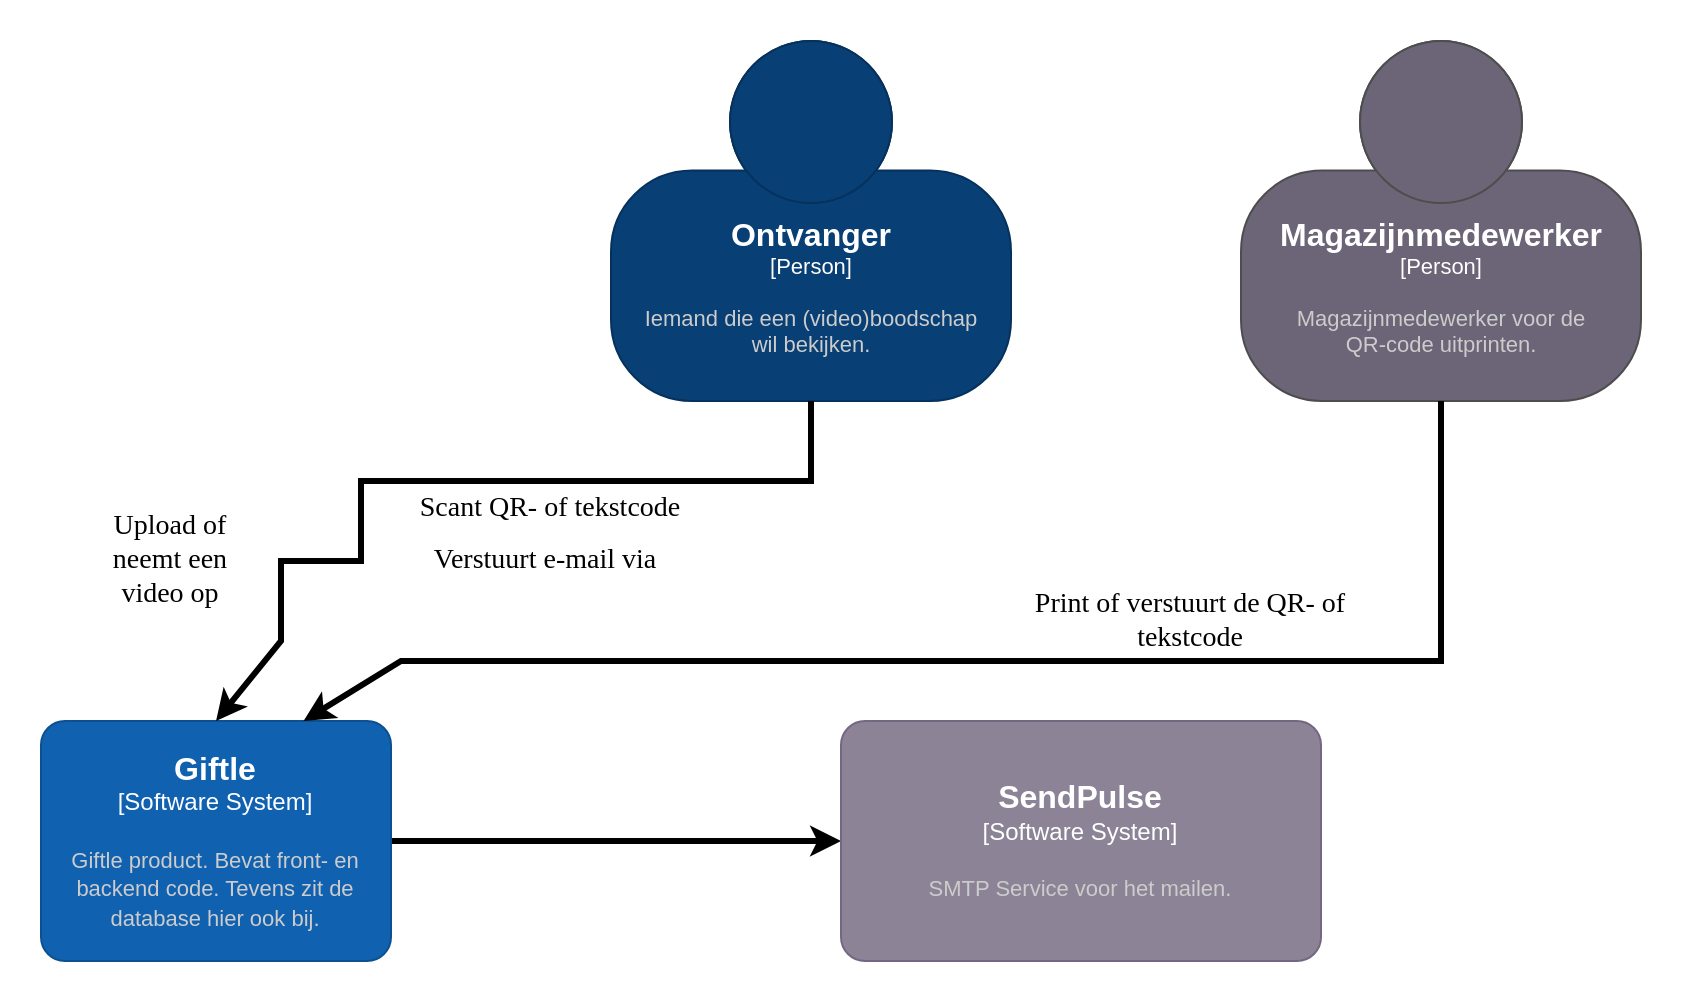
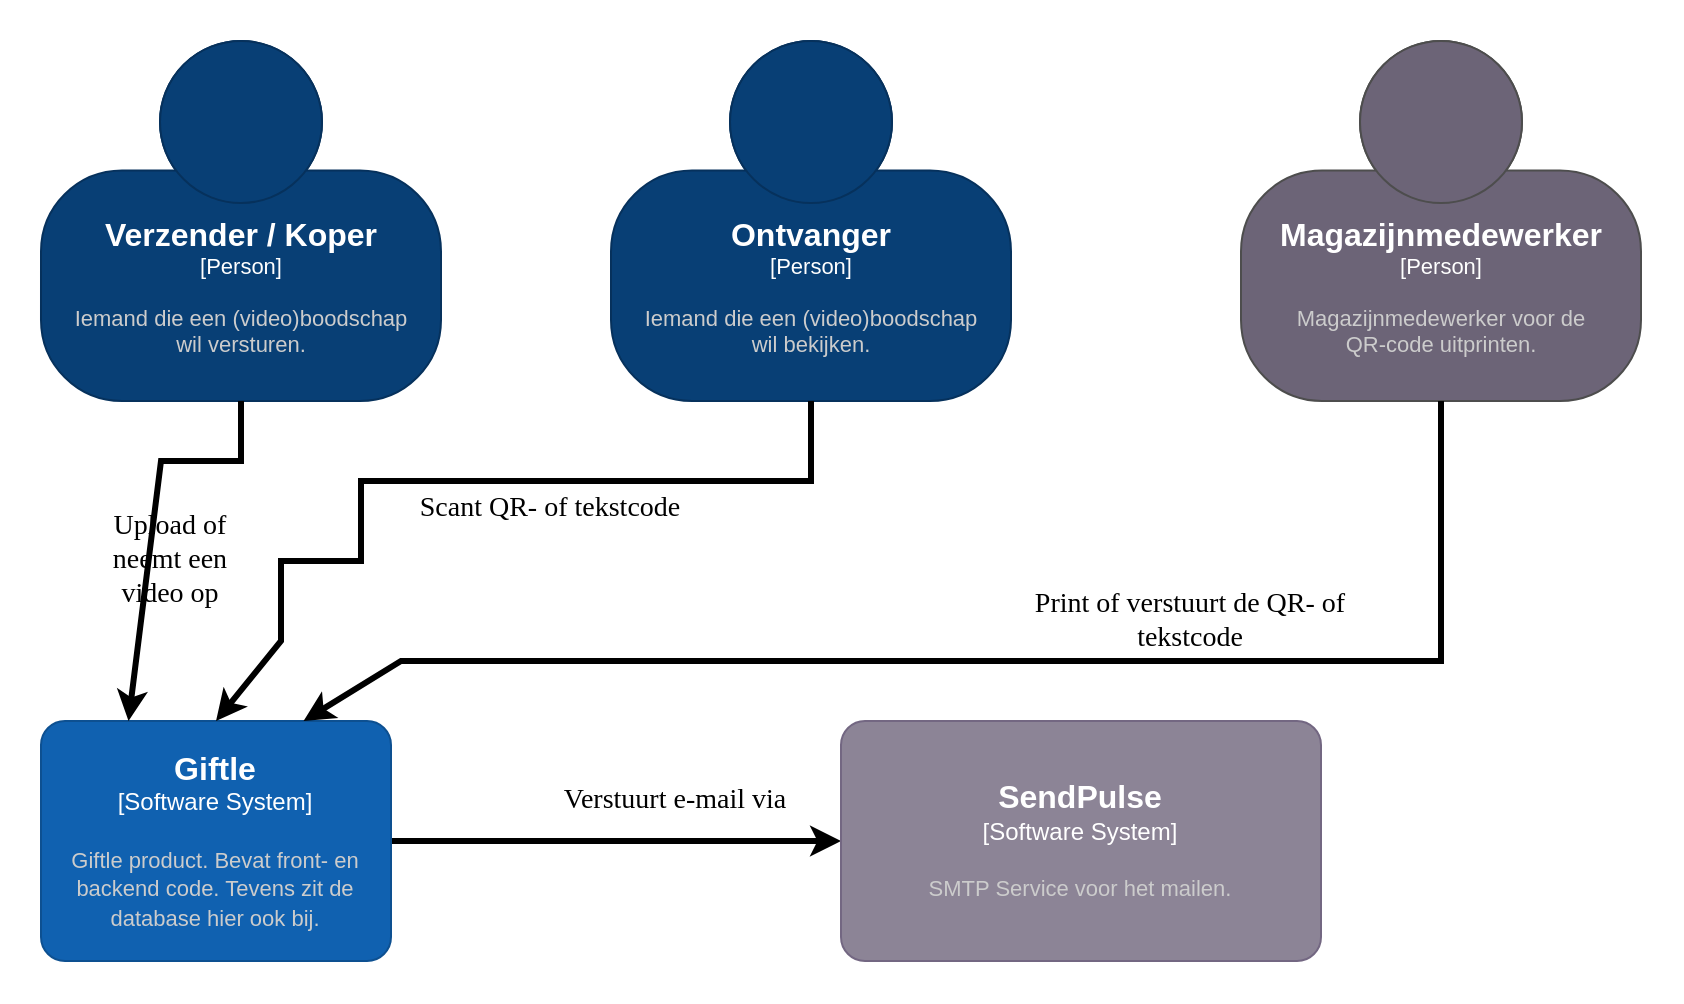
none -> (241, 221)
none -> (155, 511)
(546, 560) -> (676, 800)
